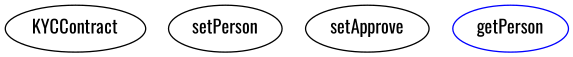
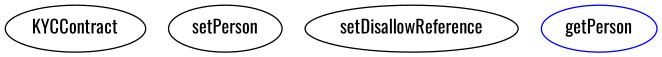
(367, 29) -> none
none -> (412, 29)
